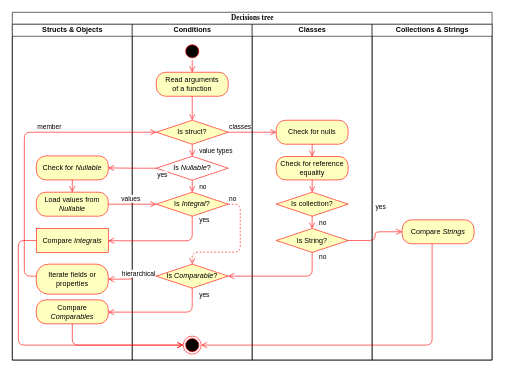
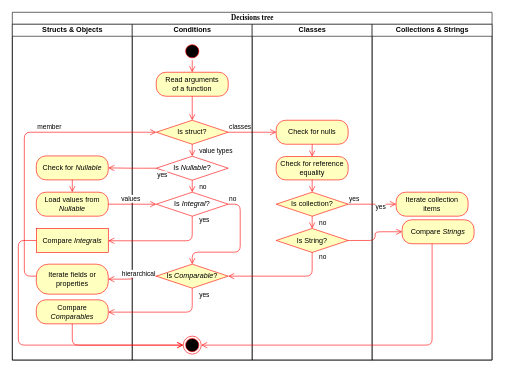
(192, 204) -> (192, 204)
none -> (361, 204)
none -> (432, 204)
(239, 250) -> (239, 250)
